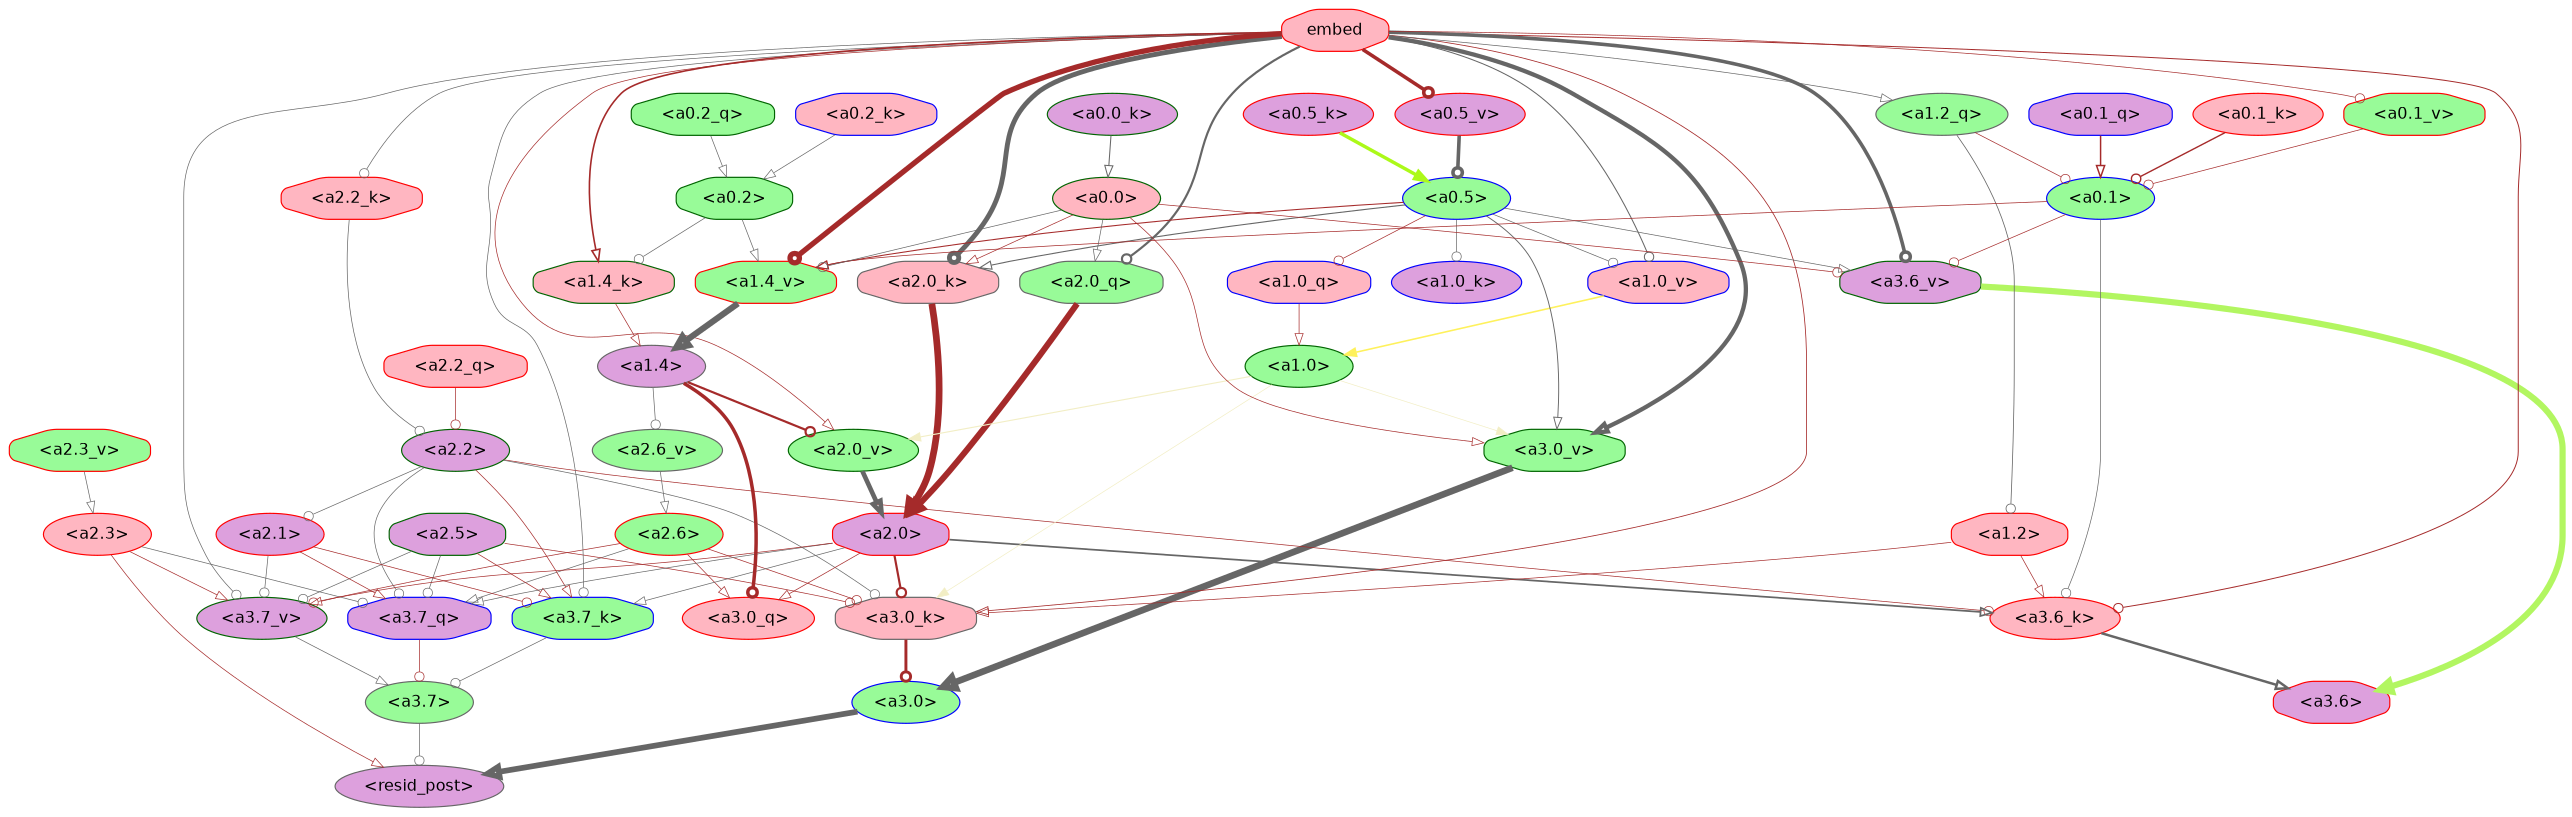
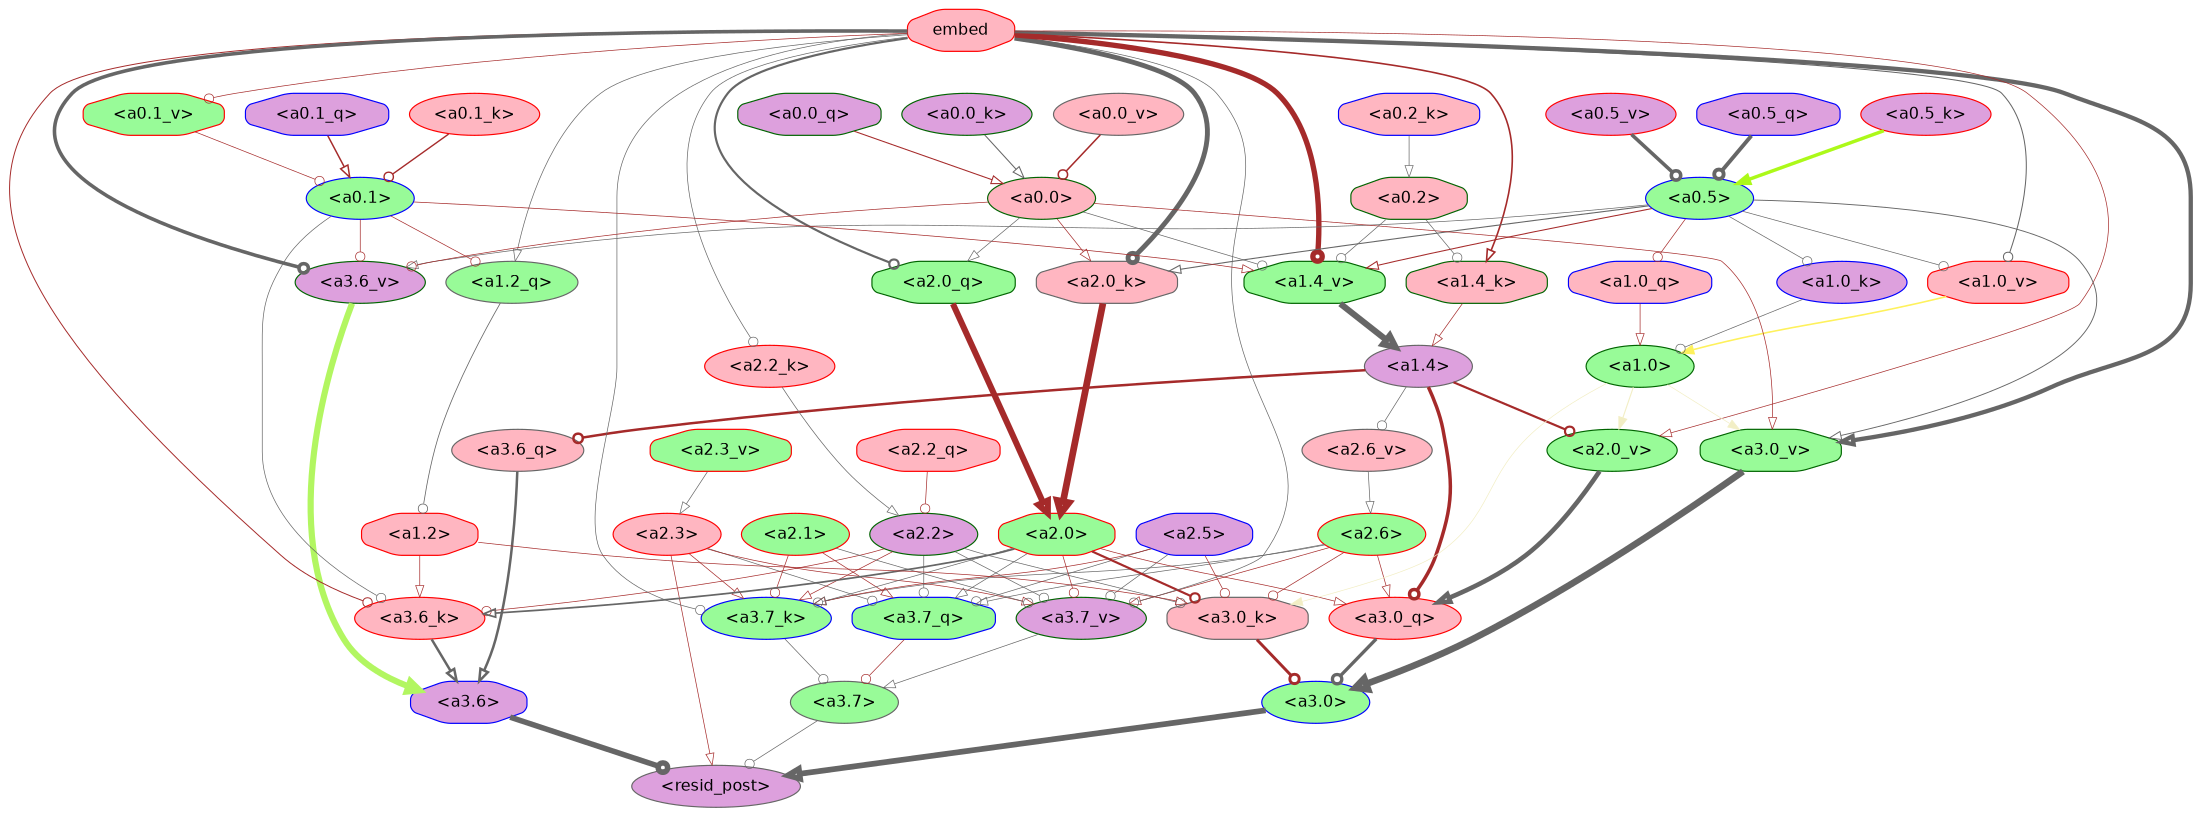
(1393, 70) -> none
(703, 114) -> none
none -> (809, 114)
none -> (1119, 114)
none -> (1768, 114)
(2018, 155) -> (431, 238)
(352, 198) -> (770, 366)
(734, 198) -> (1409, 198)
(748, 235) -> (1368, 235)
(766, 282) -> (1315, 282)
(1091, 282) -> (944, 282)
(1658, 282) -> (1998, 282)
(1910, 282) -> (360, 282)
none -> (1744, 323)
(355, 335) -> (830, 453)
none -> (518, 450)
(657, 450) -> (1367, 450)
(870, 487) -> (1535, 548)
(367, 490) -> (987, 568)
(1741, 497) -> none
(270, 534) -> (795, 534)
(447, 534) -> (1194, 534)
(891, 534) -> (1057, 534)
none -> (1112, 570)
none -> (712, 572)
(419, 618) -> (924, 618)
(583, 618) -> (766, 618)
none -> (1358, 657)
(2332, 702) -> (469, 702)
none -> (584, 742)
